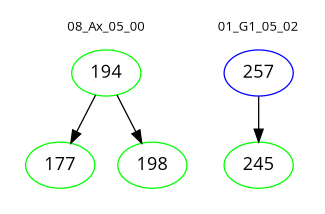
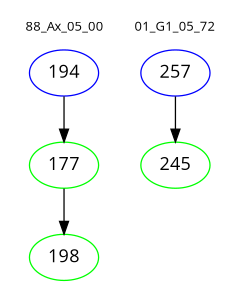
(106, 28) -> (65, 28)
(259, 28) -> (175, 28)
(106, 73) -> (64, 73)
(126, 113) -> (64, 205)
